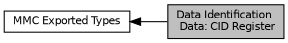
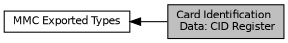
(226, 22) -> (226, 22)
